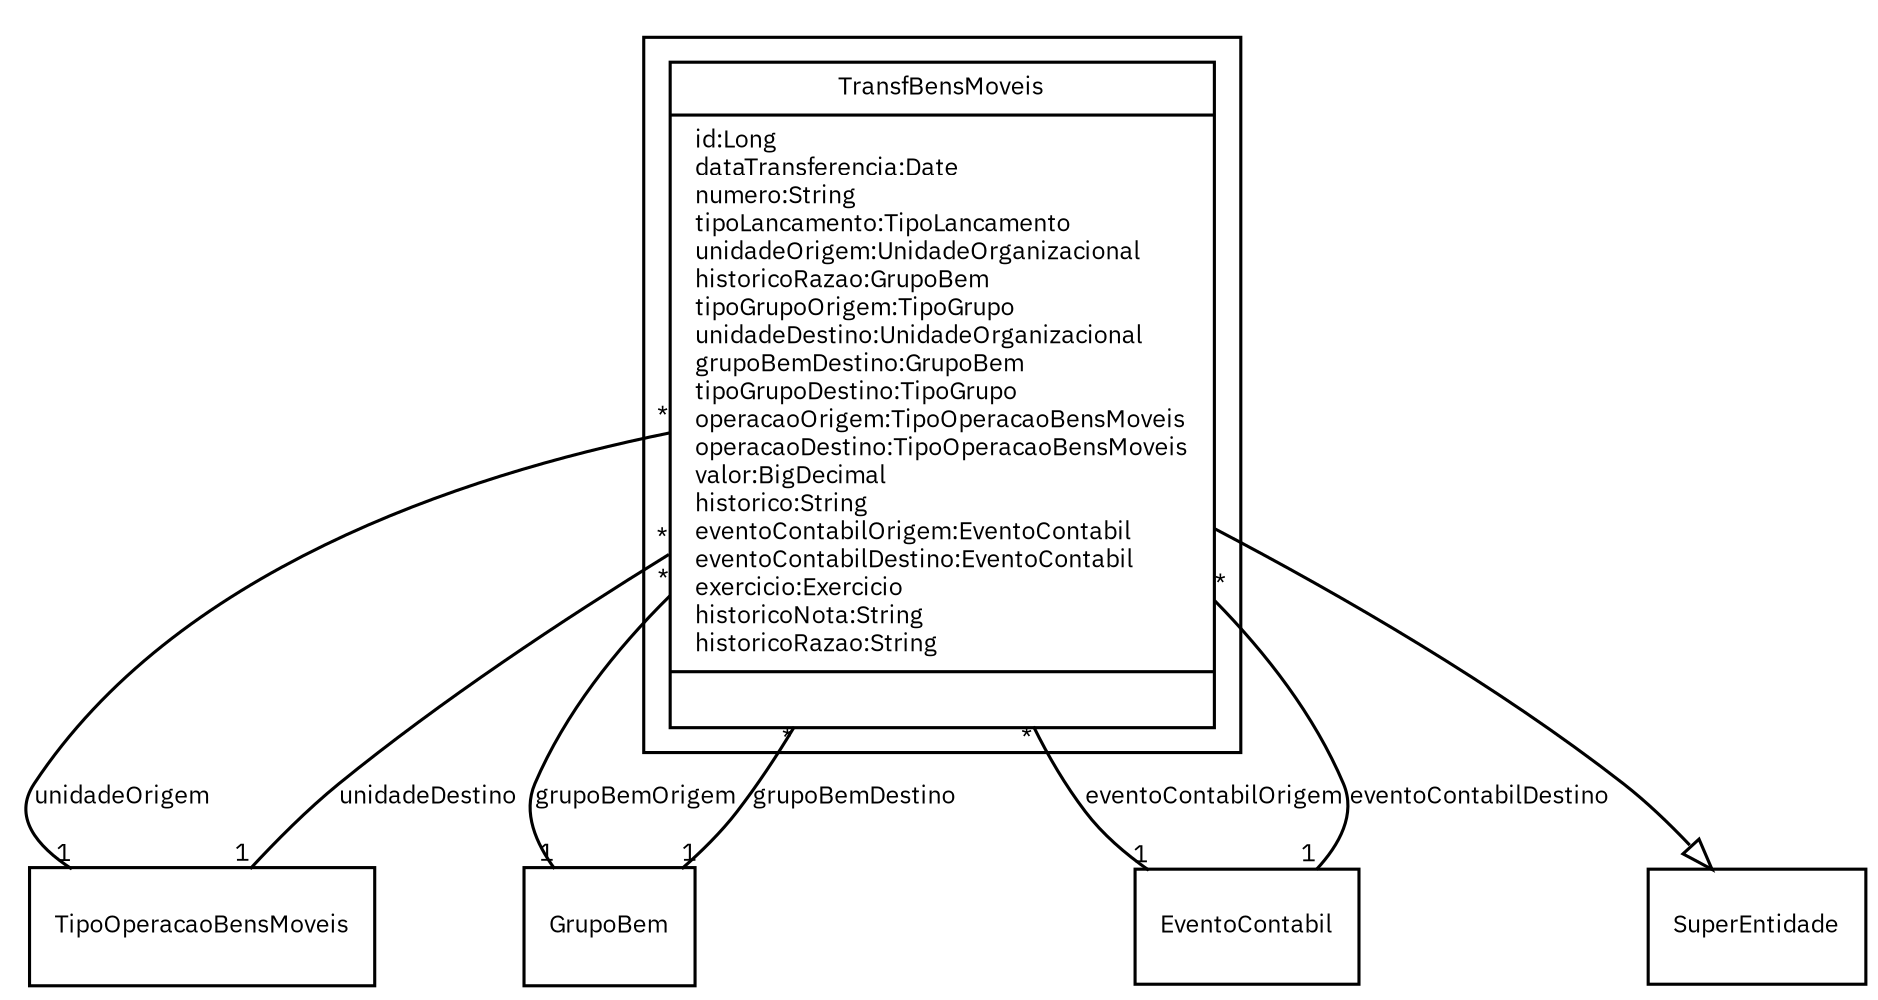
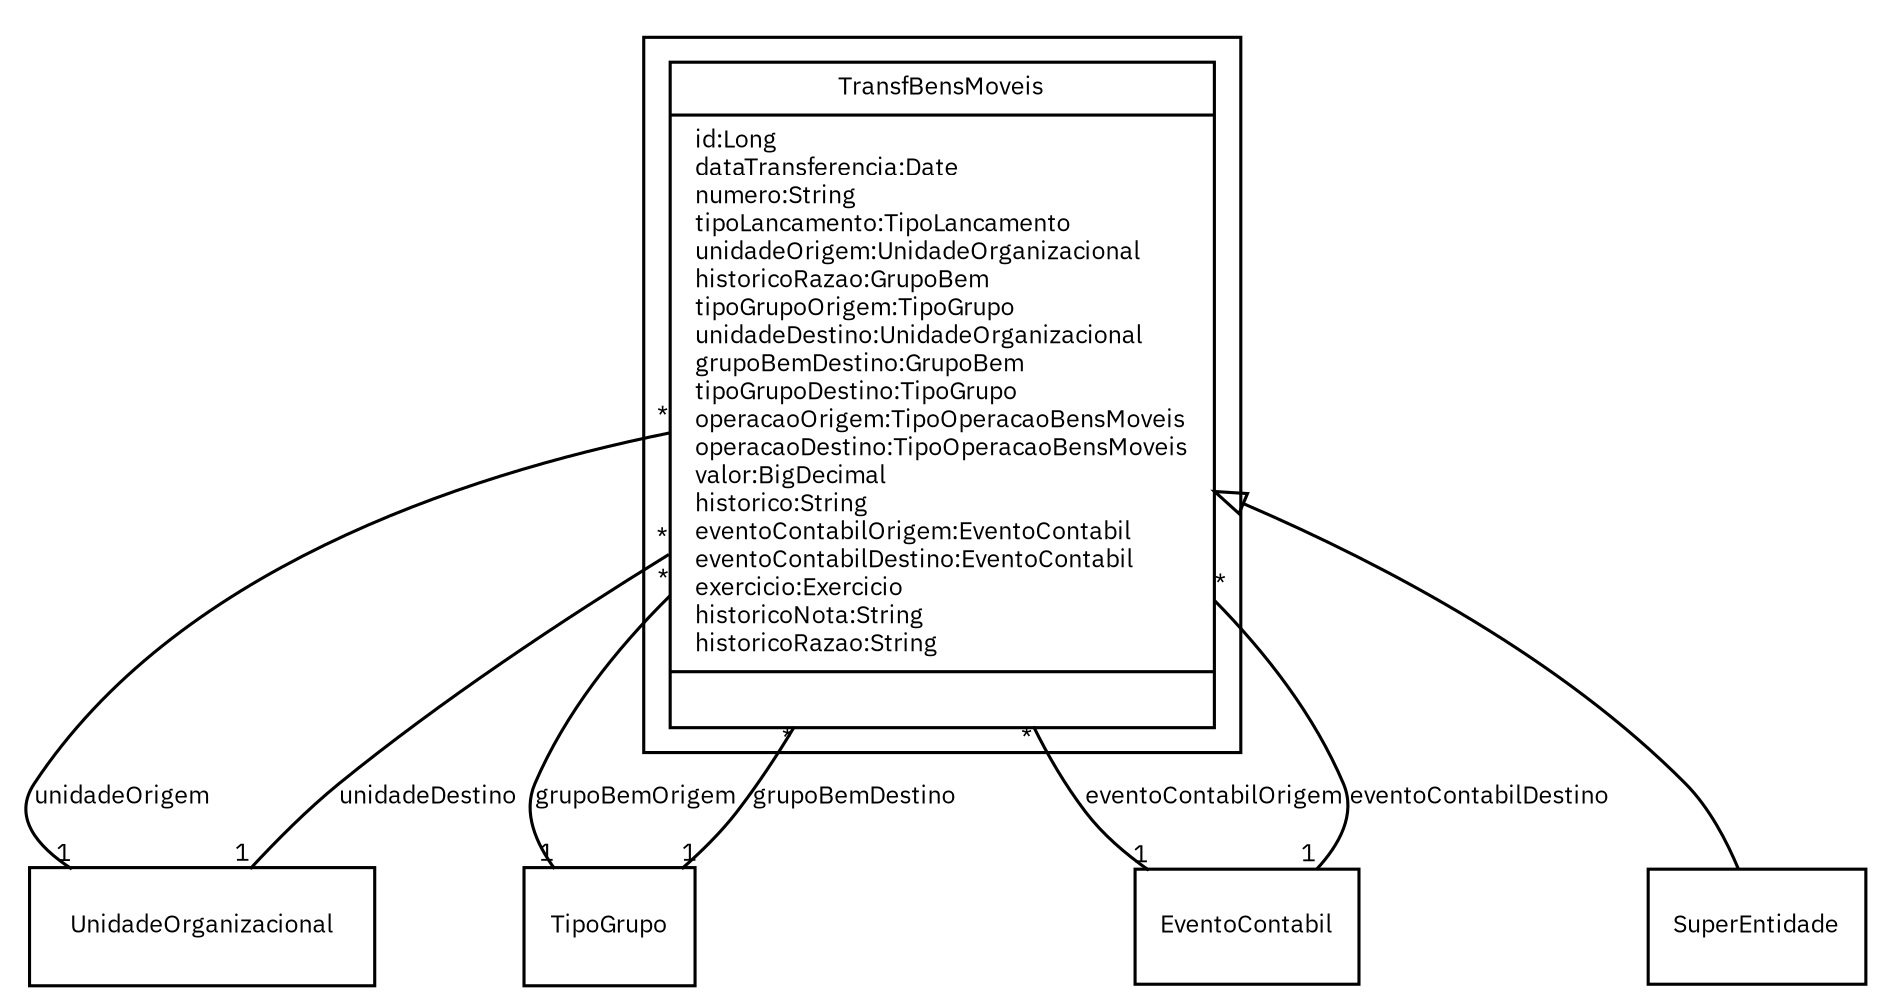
(1463, 672) -> (1520, 651)
(202, 927) -> (202, 927)
(610, 927) -> (610, 927)
